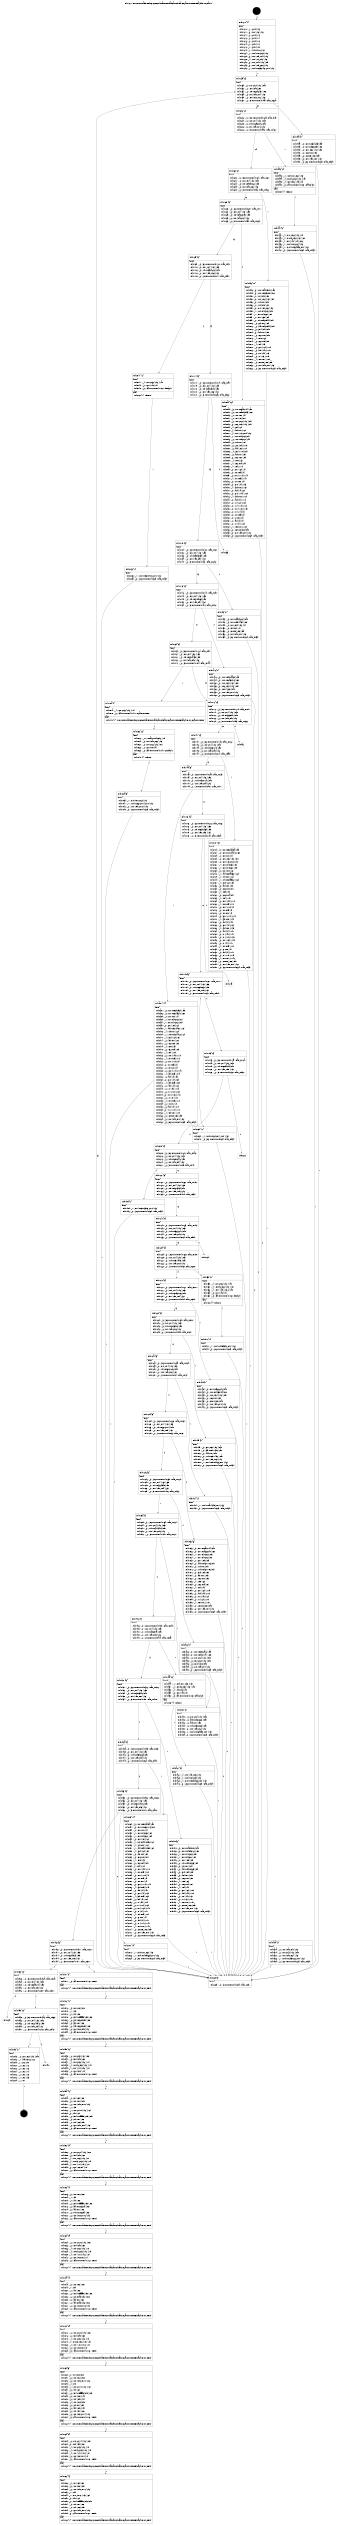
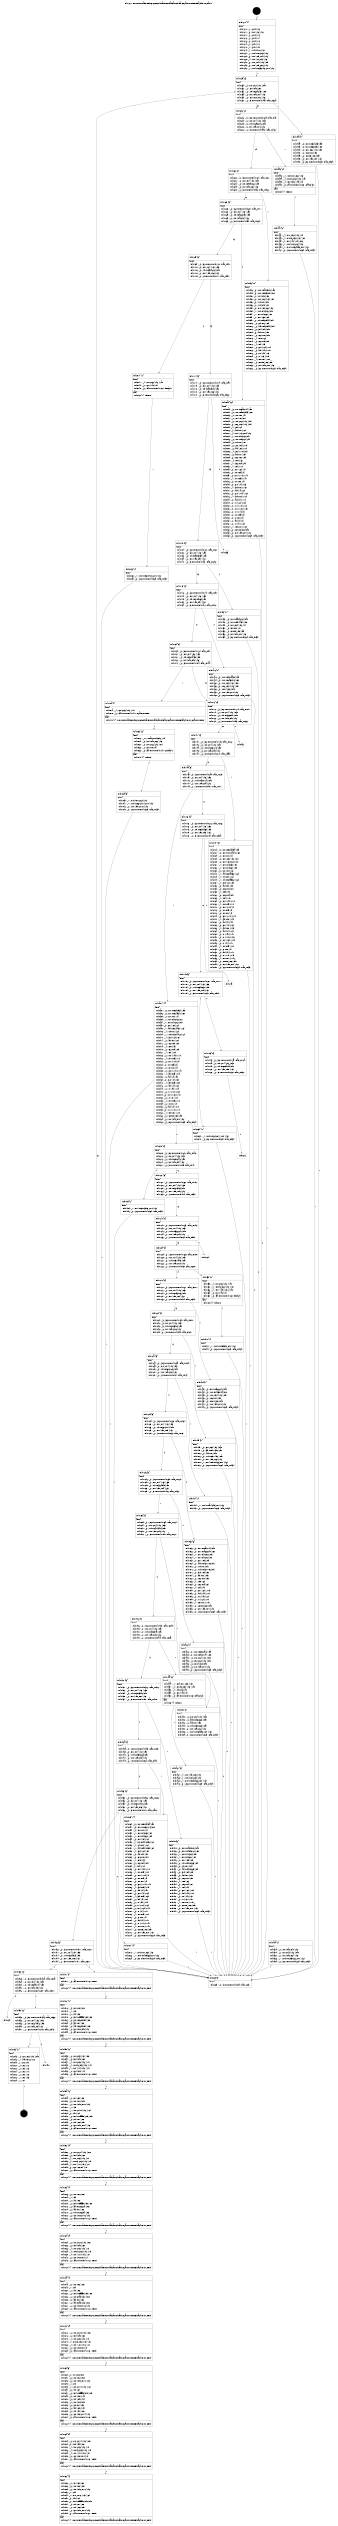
(208, 1115) -> (176, 1134)
